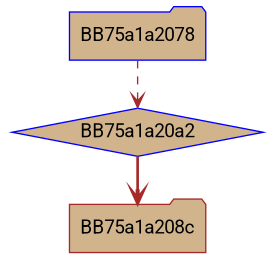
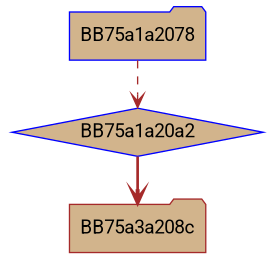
(138, 228) -> (138, 228)
